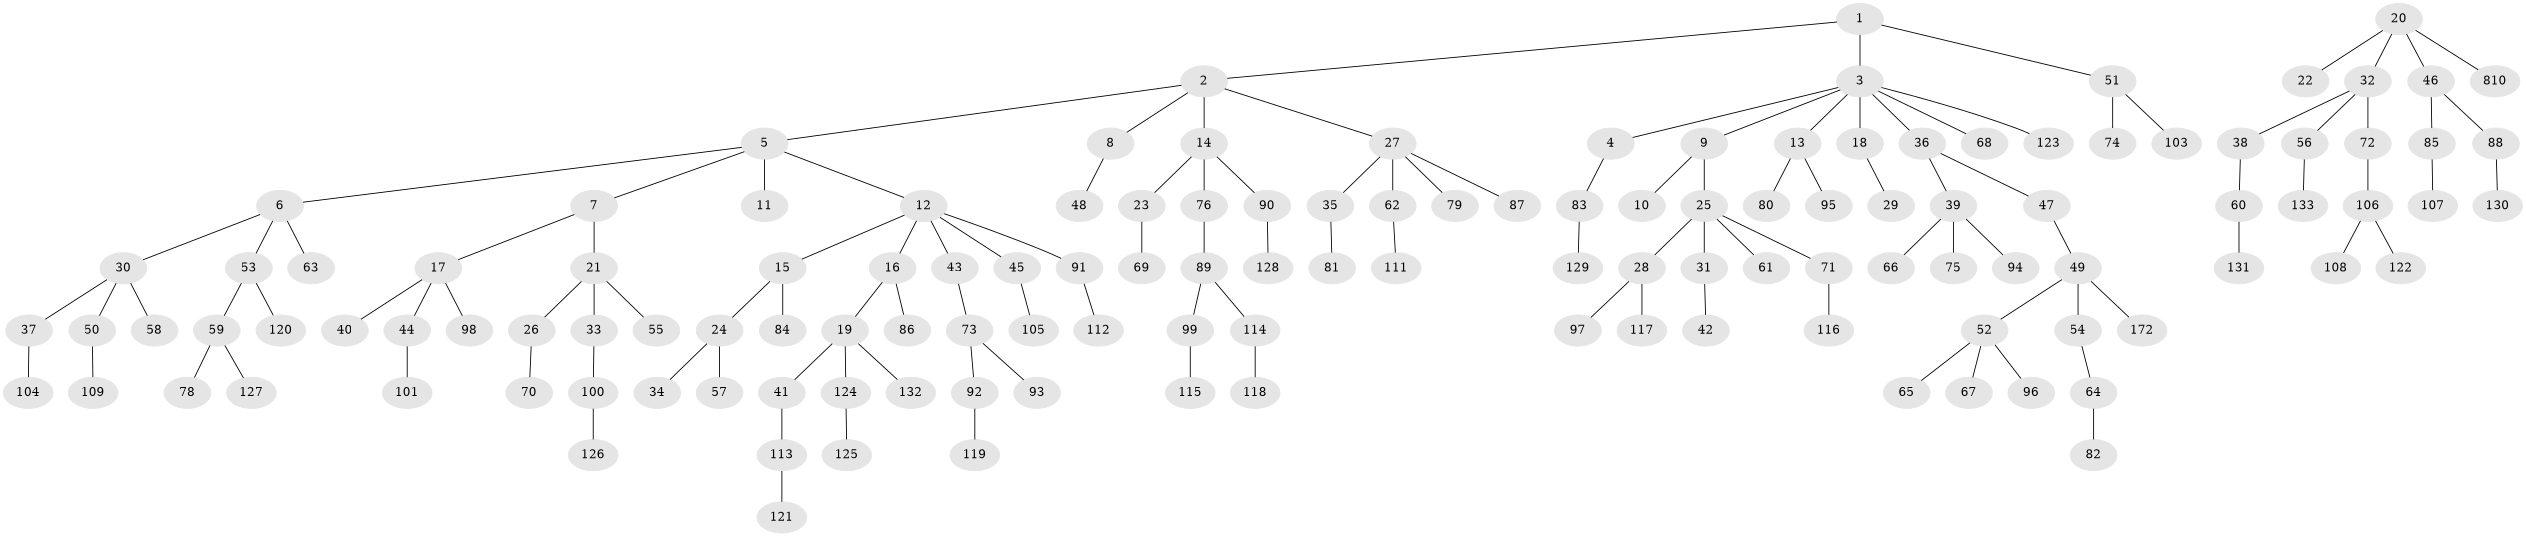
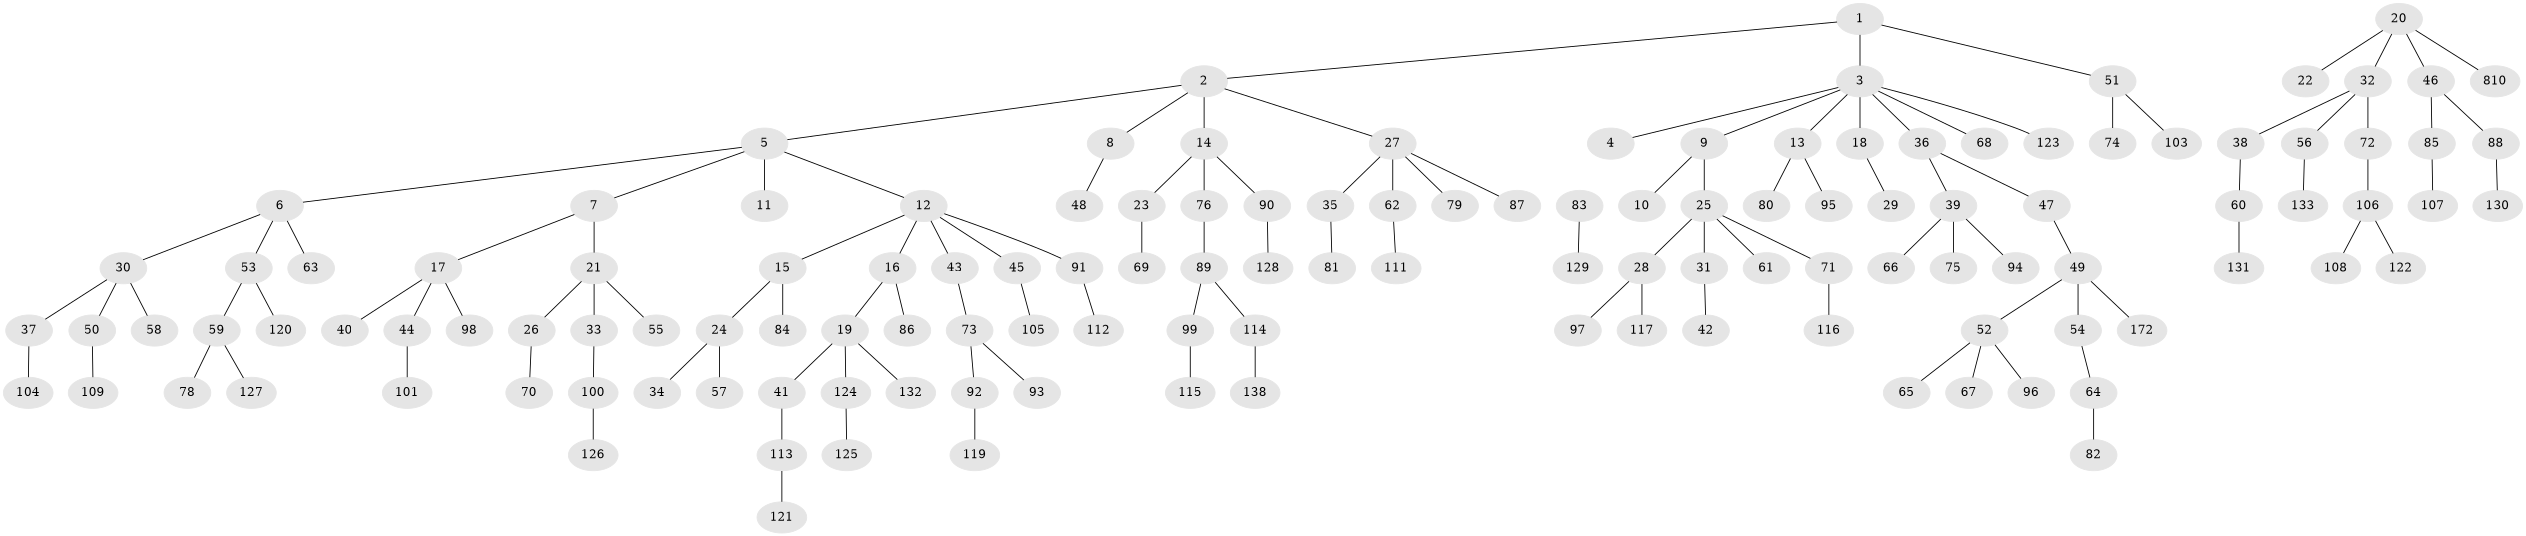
(1595, 175) -> none
(1255, 393) -> (1255, 393)
